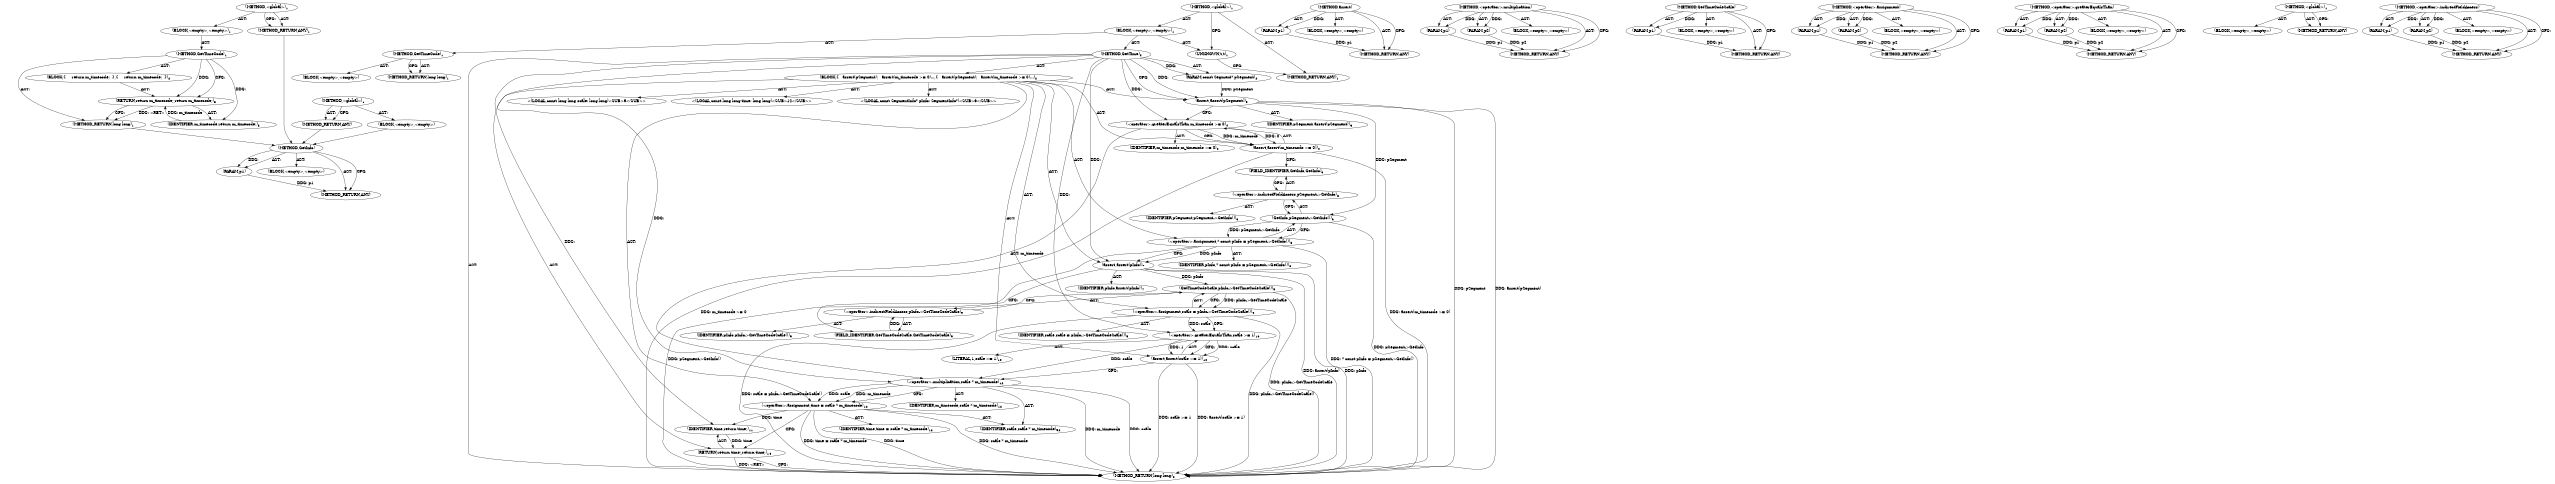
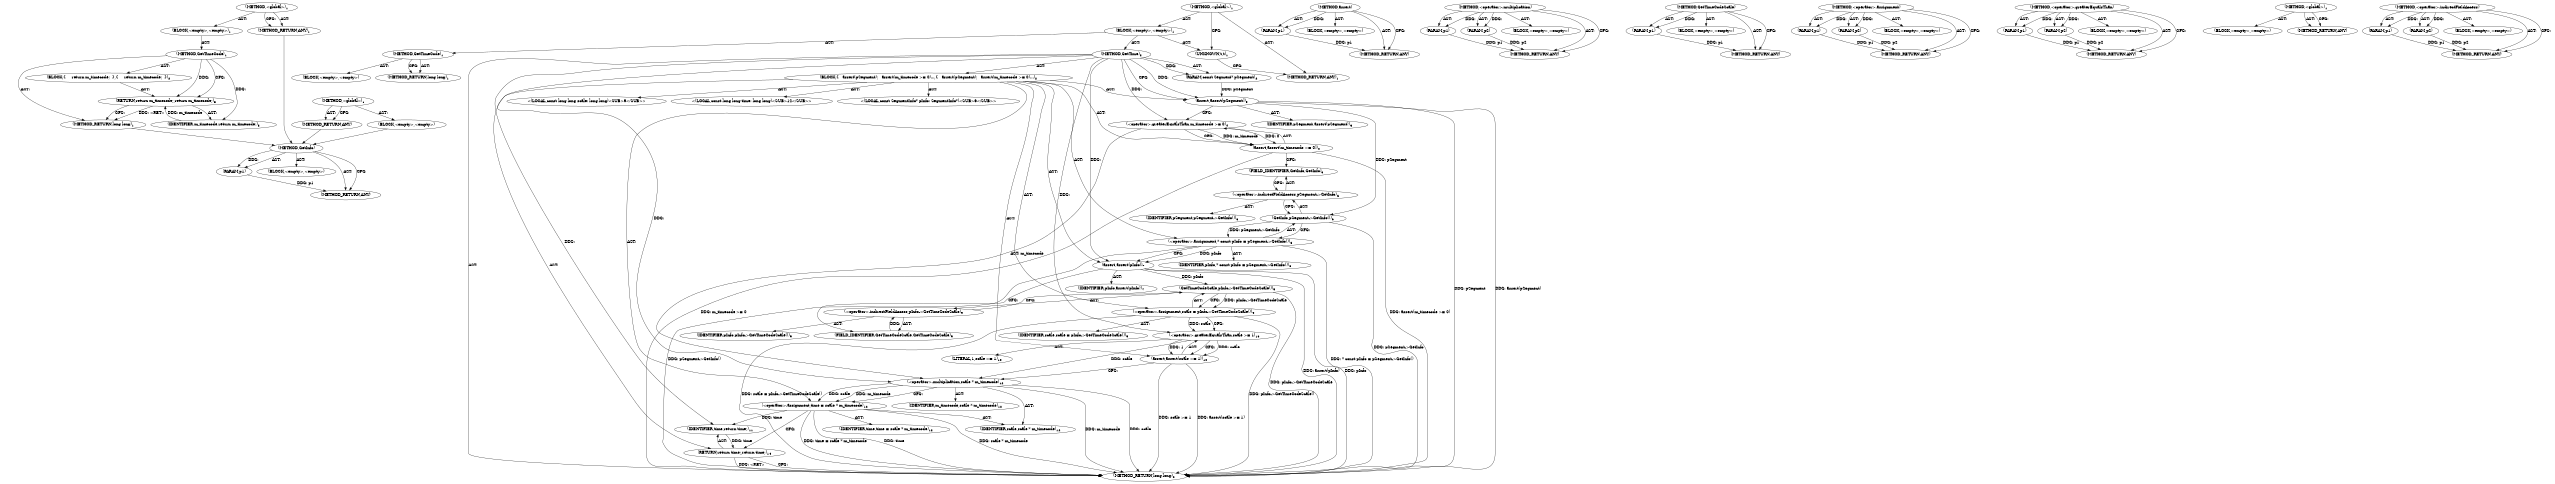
(1174, 148) -> none
(1059, 429) -> (1059, 429)
